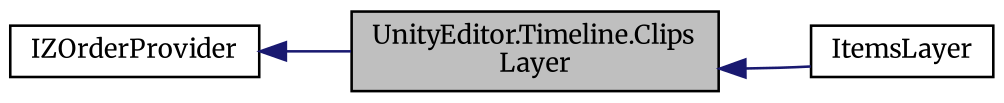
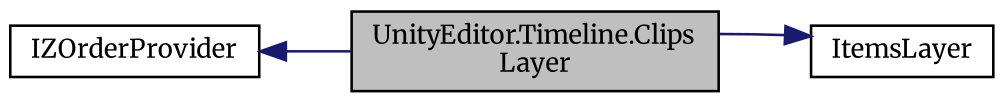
(778, 68) -> (752, 34)
